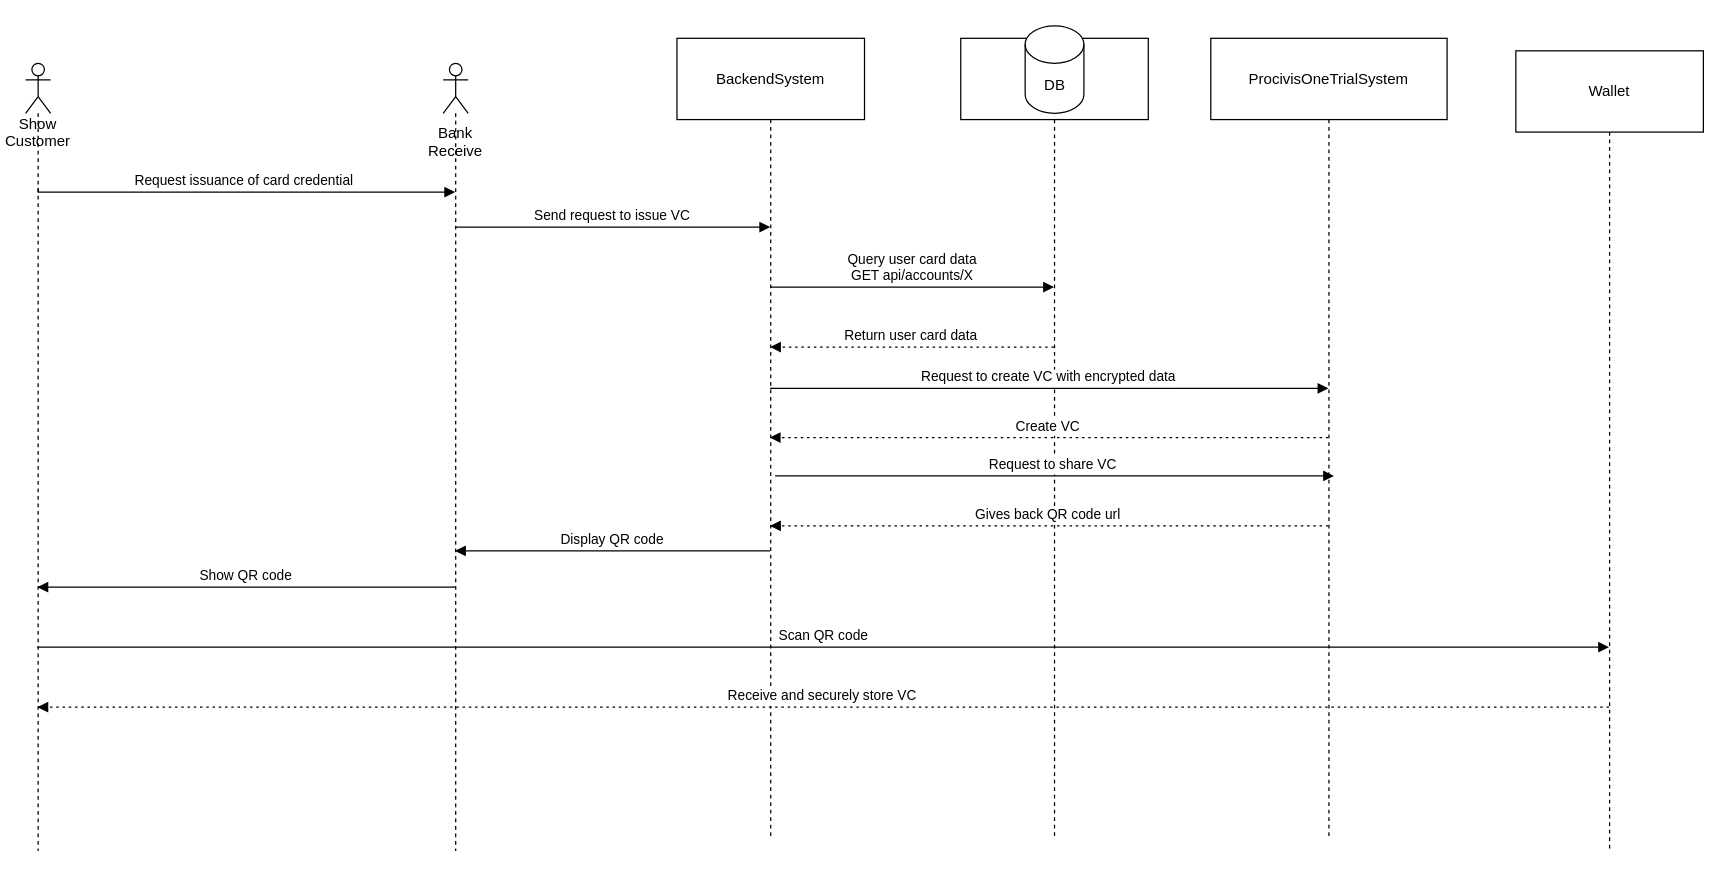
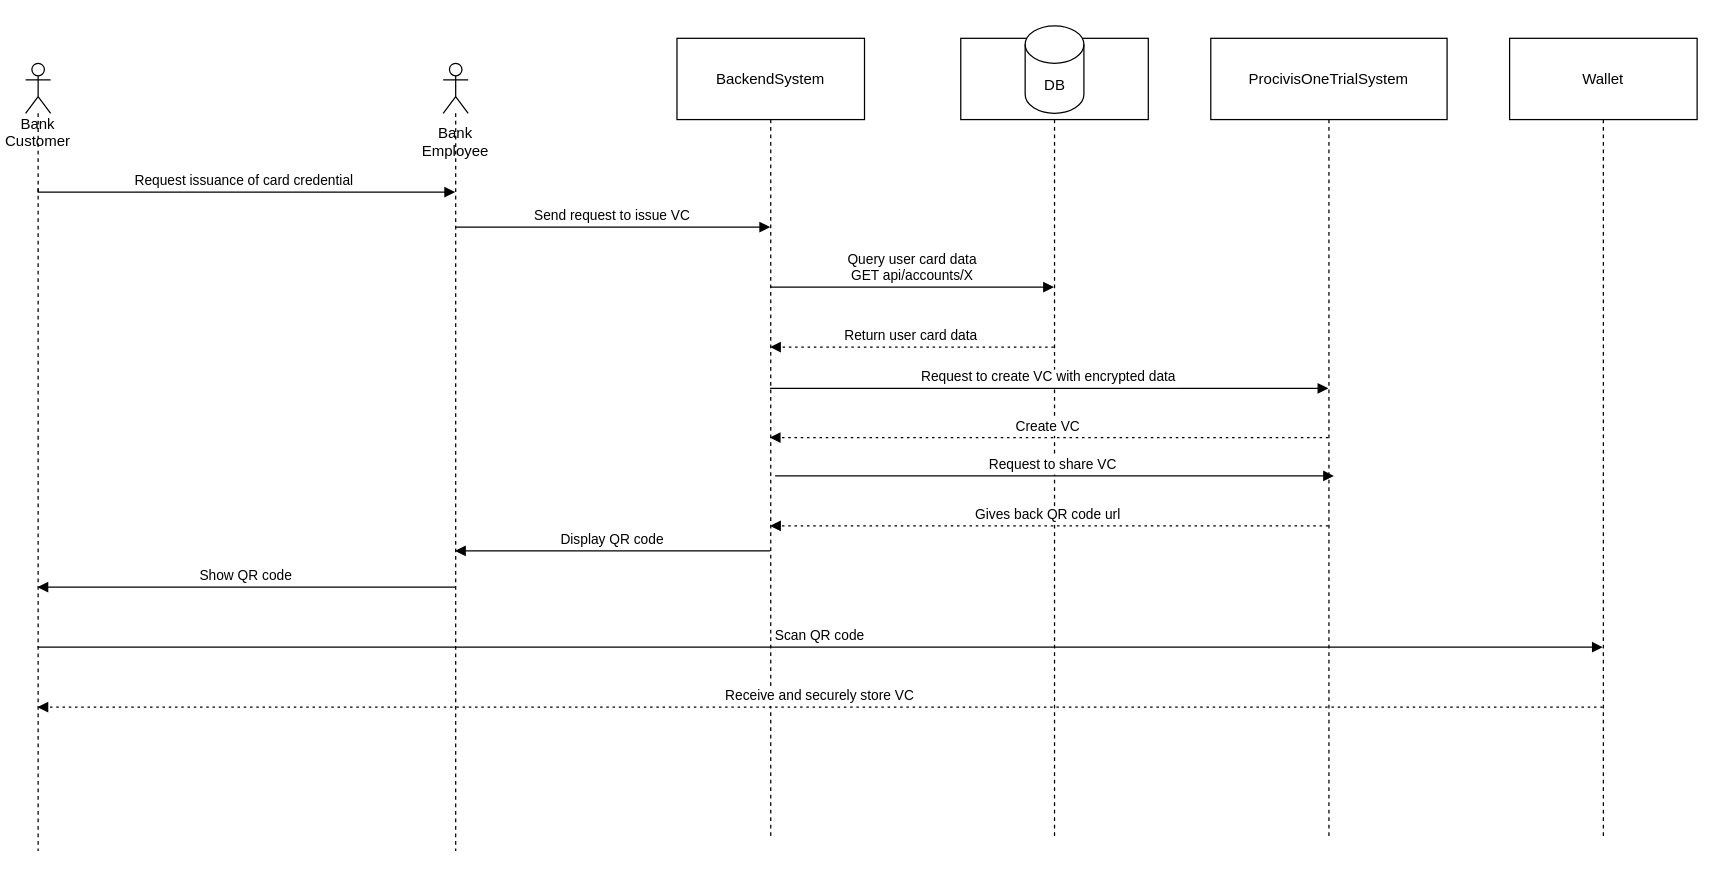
(38, 88) -> (38, 88)
(456, 88) -> (456, 88)
(1609, 451) -> (1603, 438)
